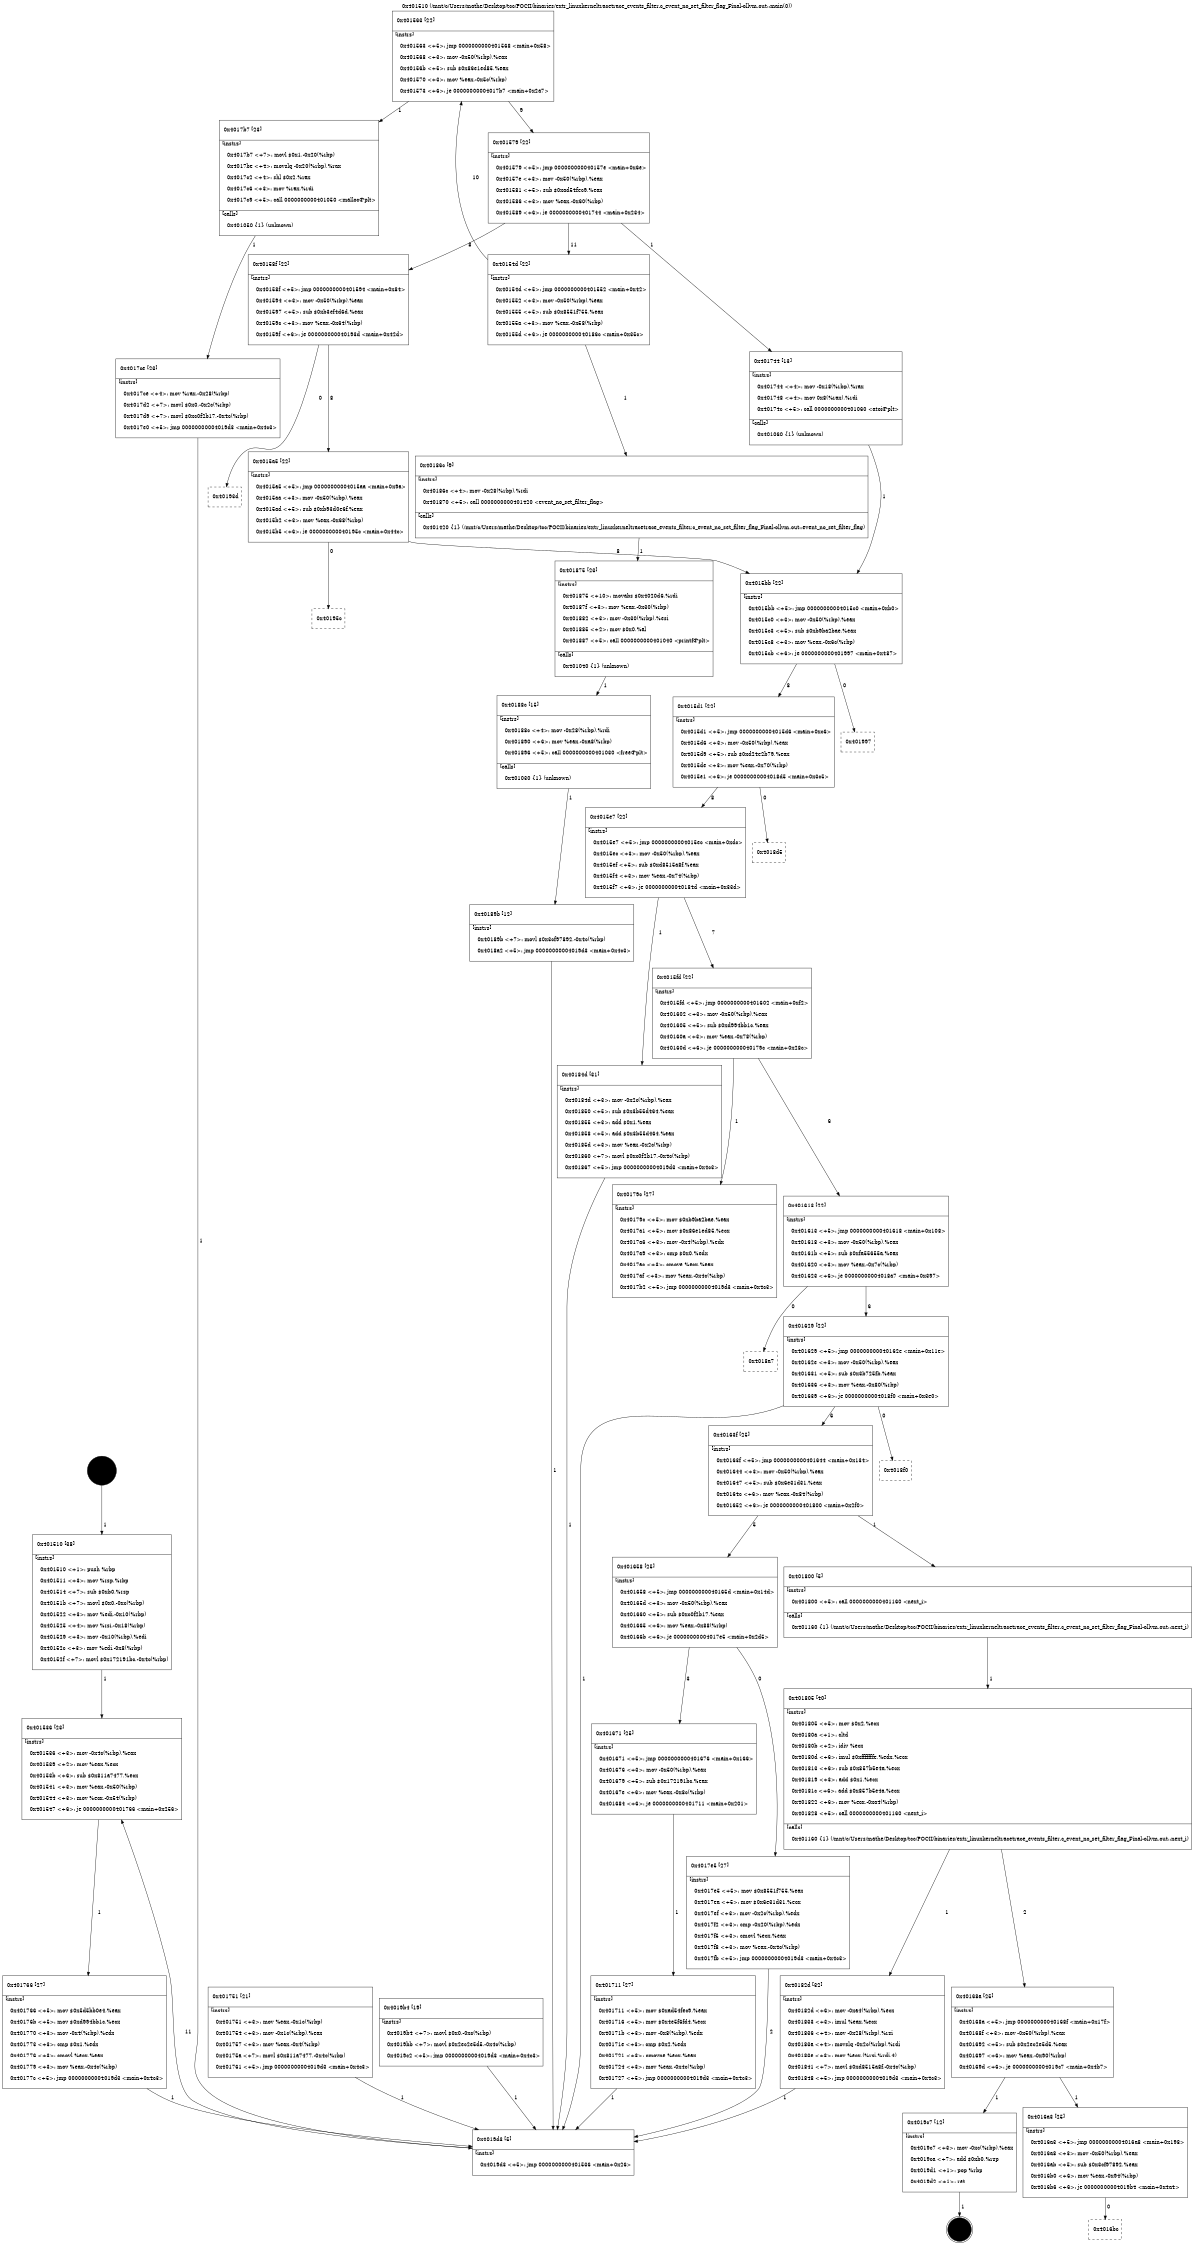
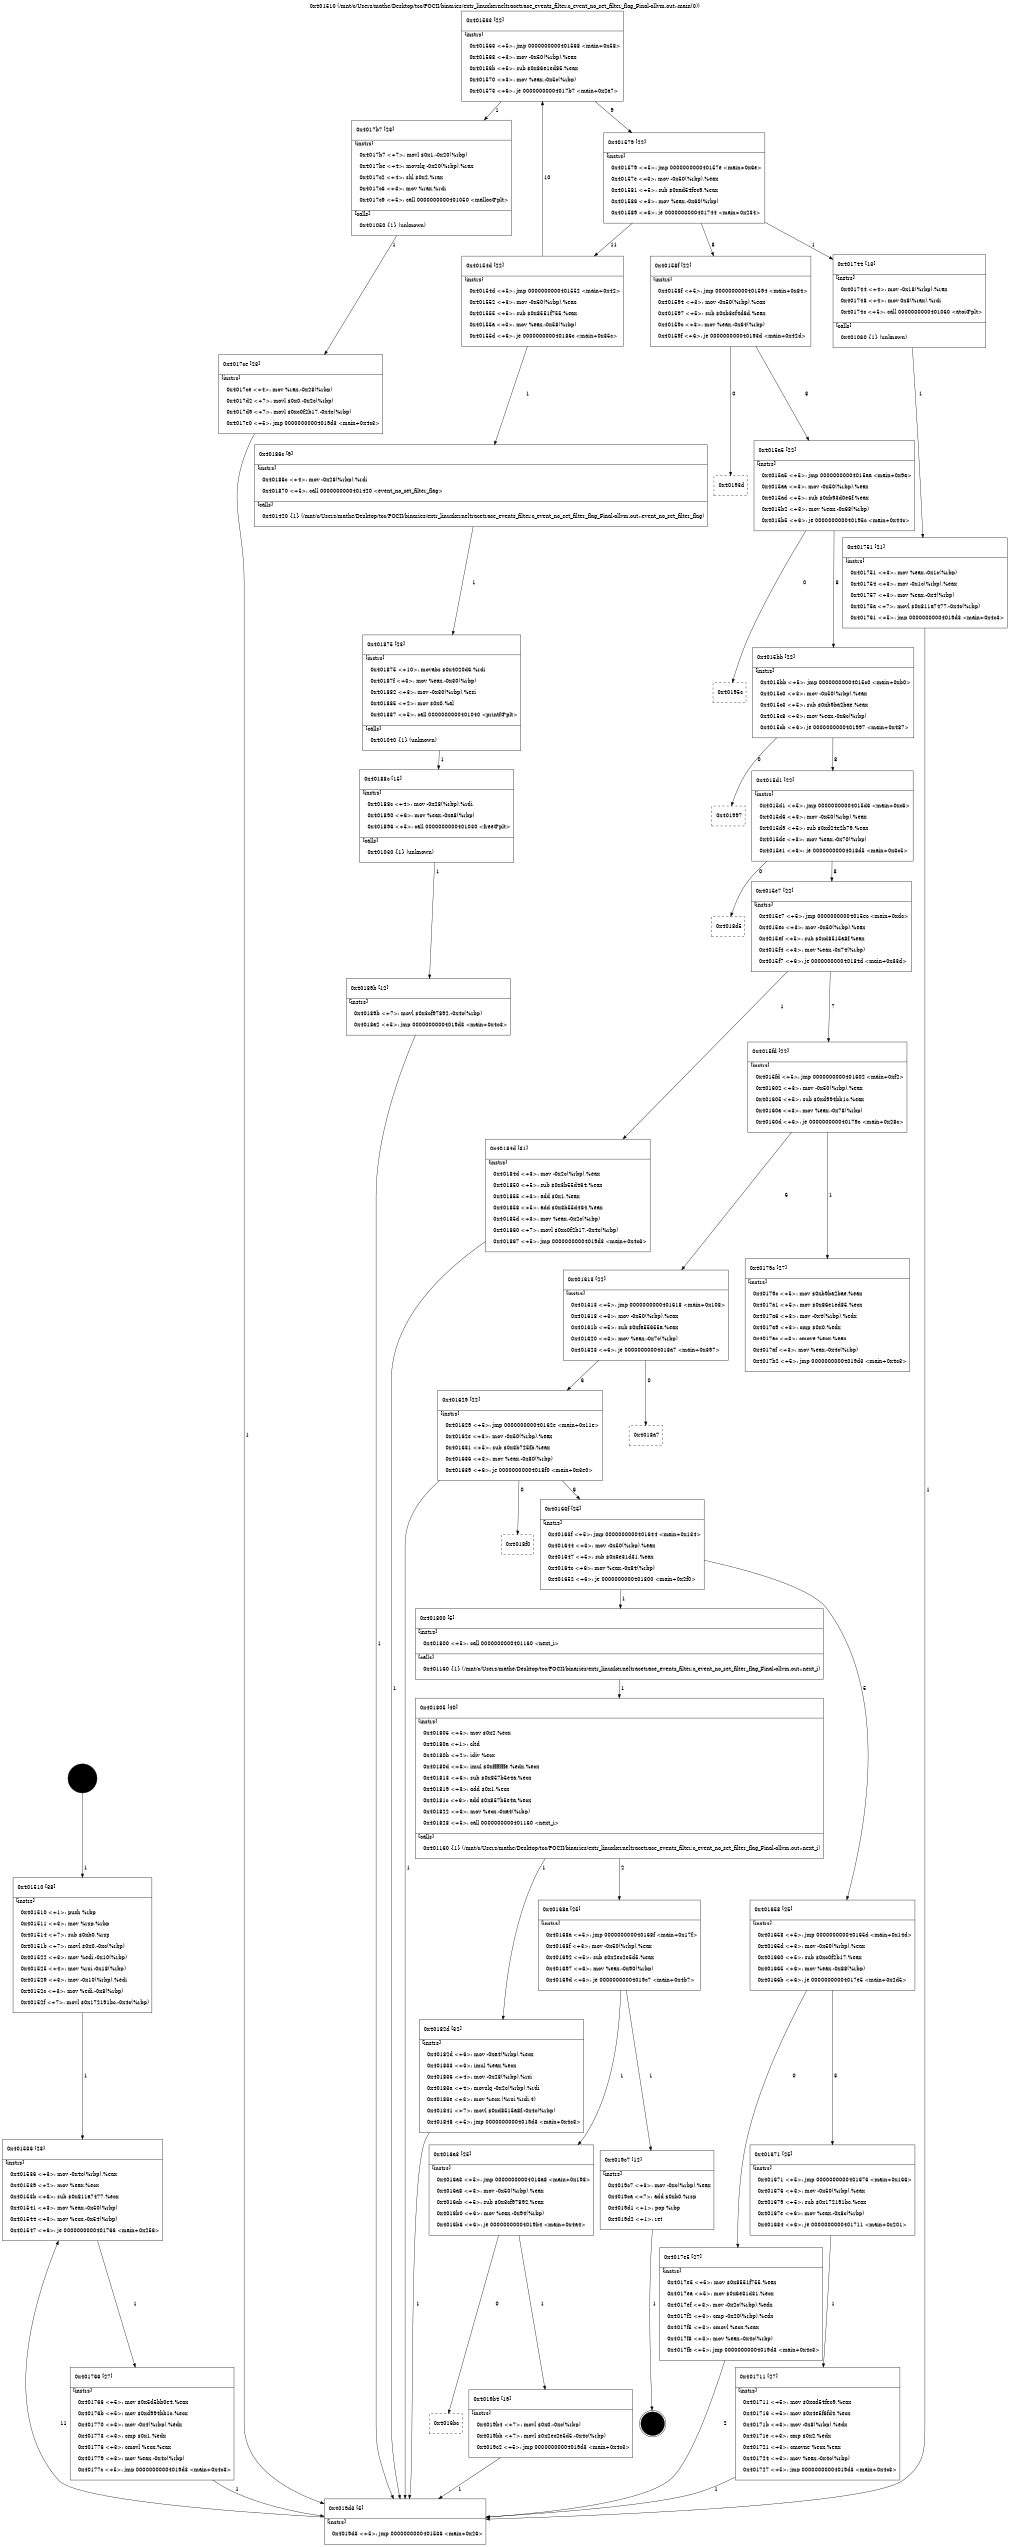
(880, 509) -> (918, 441)
none -> (532, 2311)
